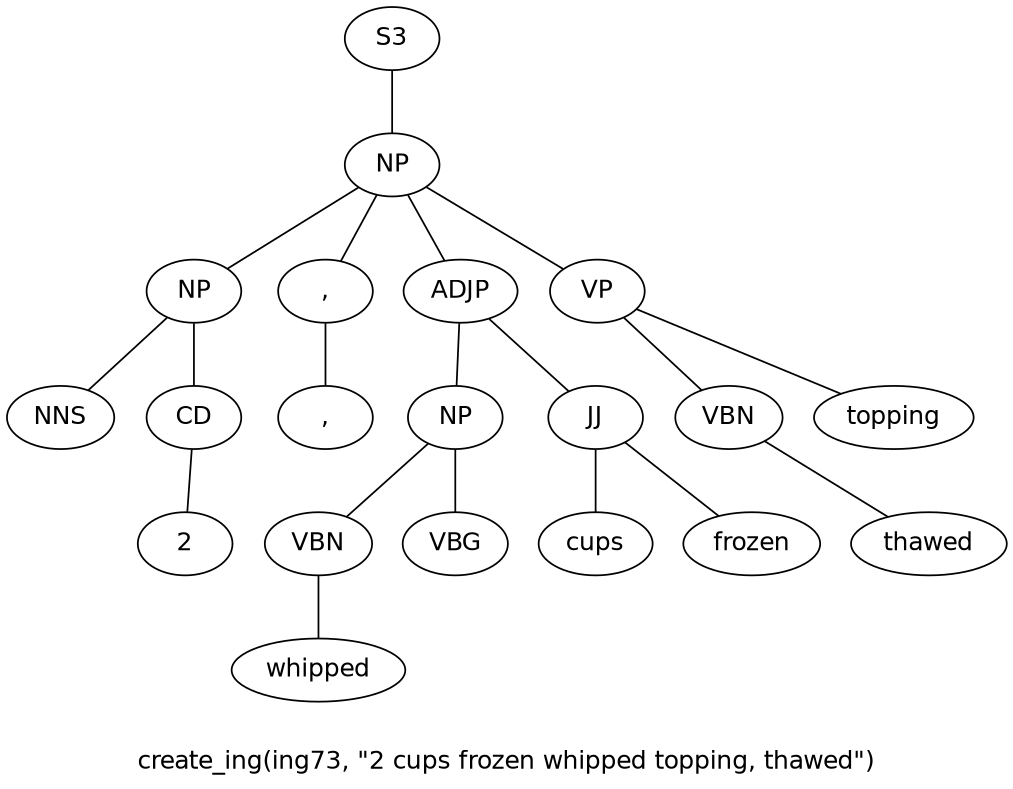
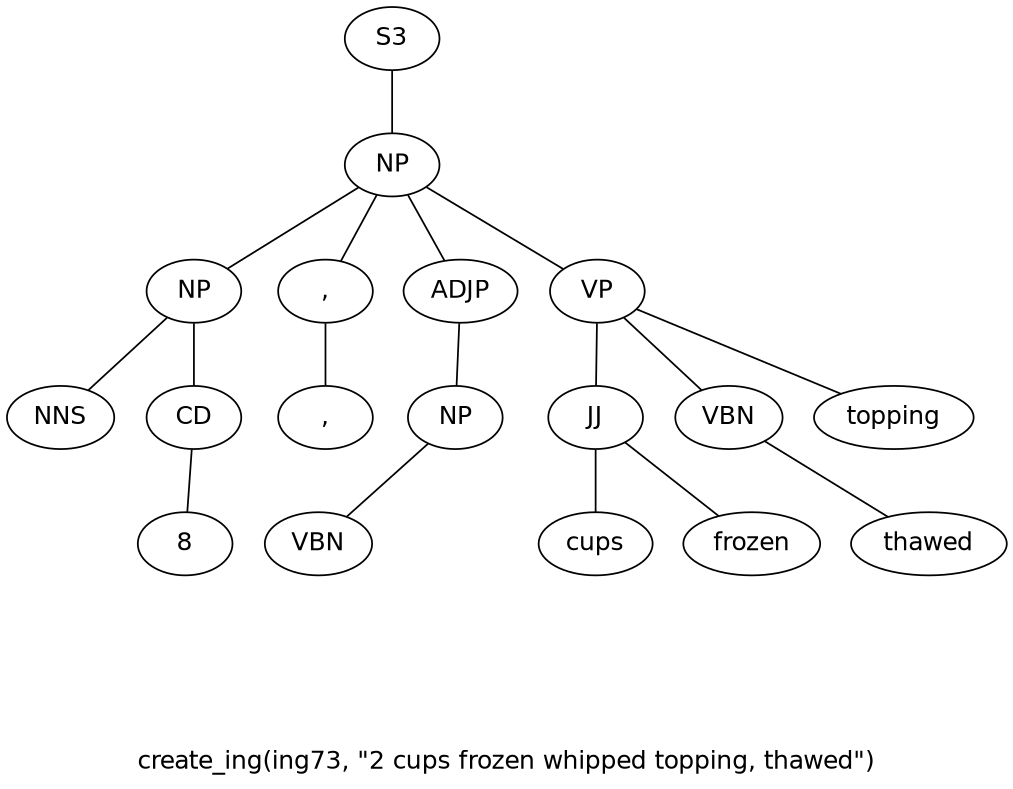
(529, 355) -> (597, 355)
(185, 544) -> (185, 544)
(455, 544) -> none
(318, 670) -> none
